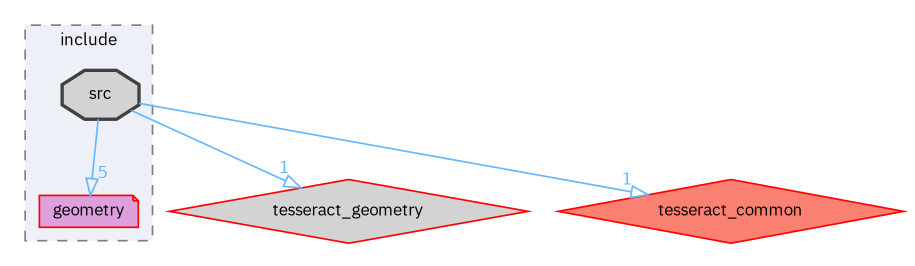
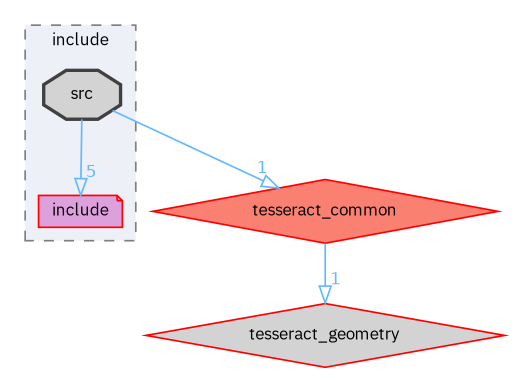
(208, 146) -> (325, 265)
(89, 211) -> (80, 211)
